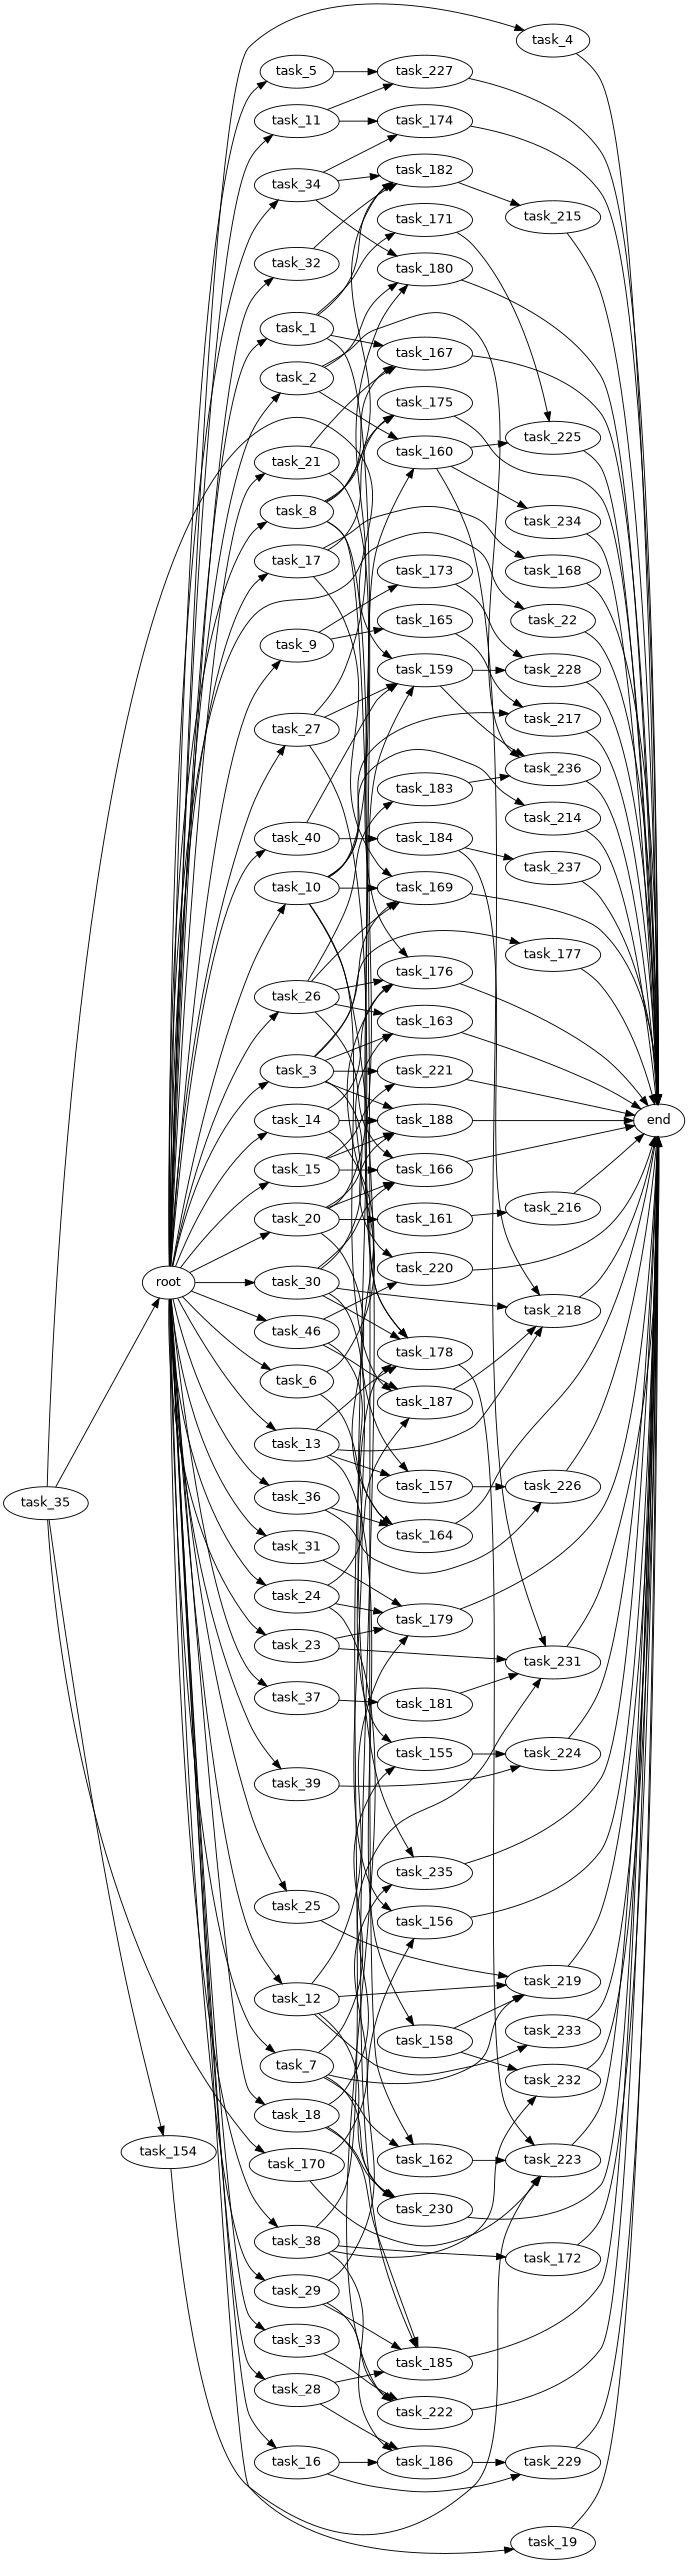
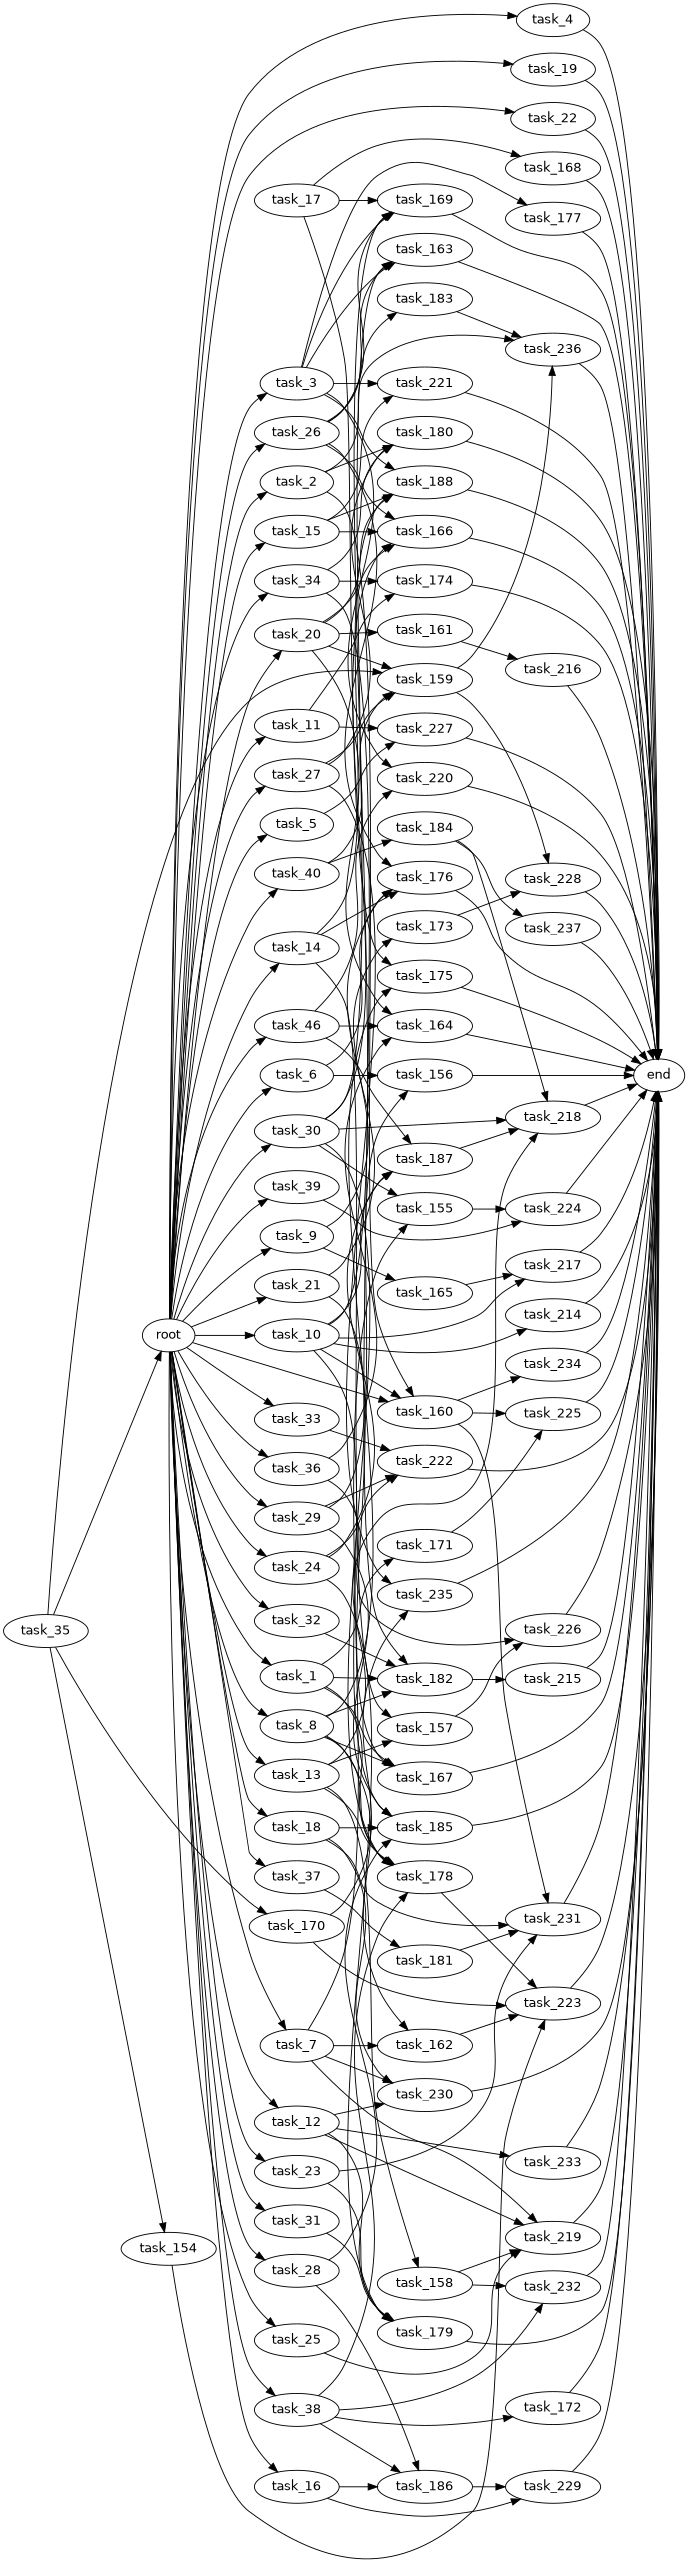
(184, 916) -> (286, 1371)
